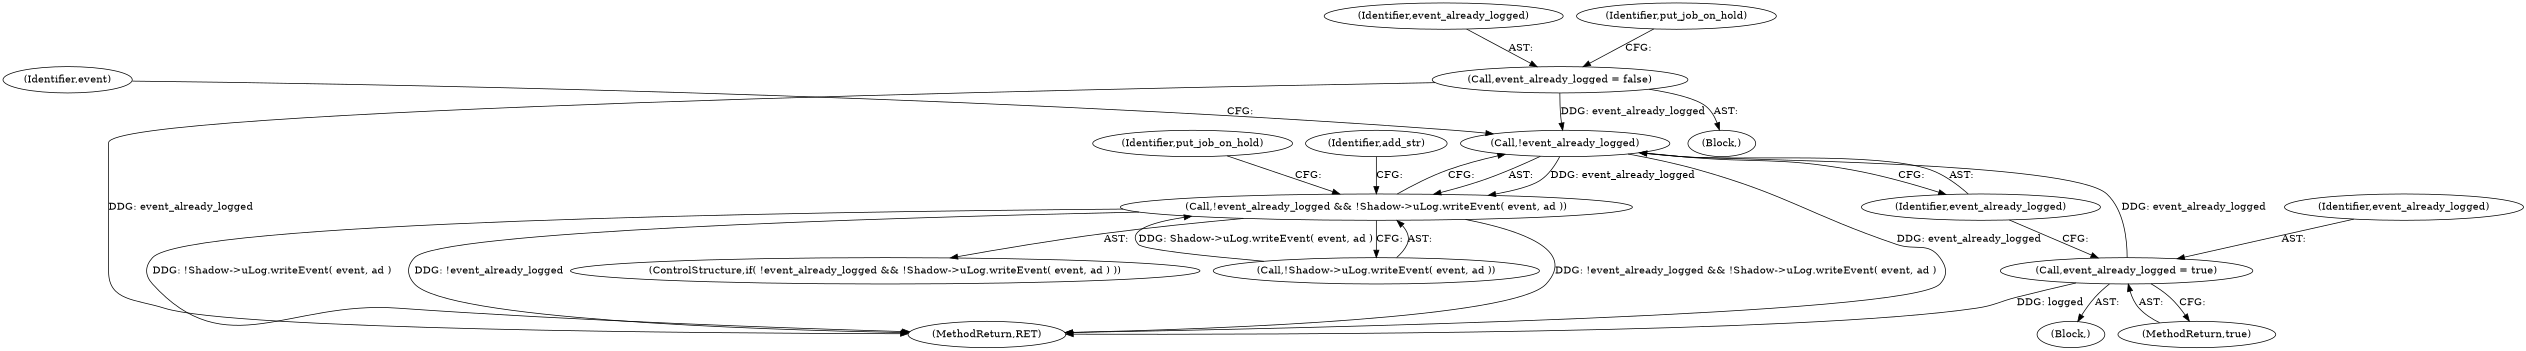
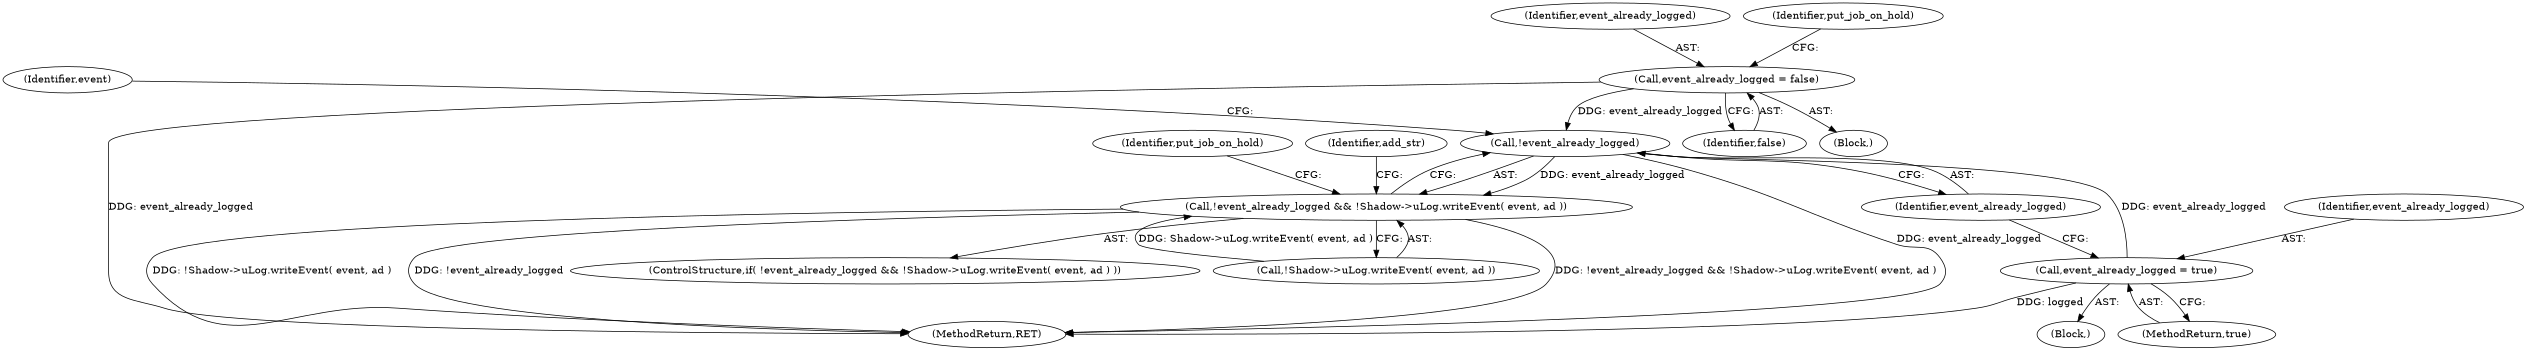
none -> (1745, 143)
